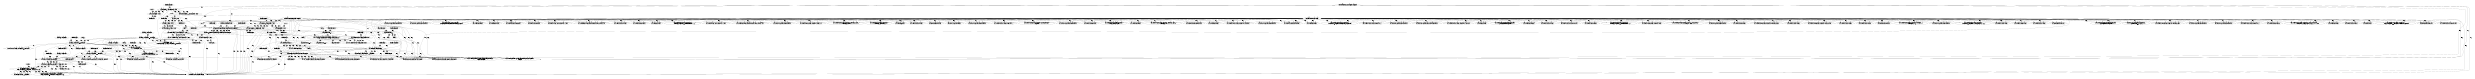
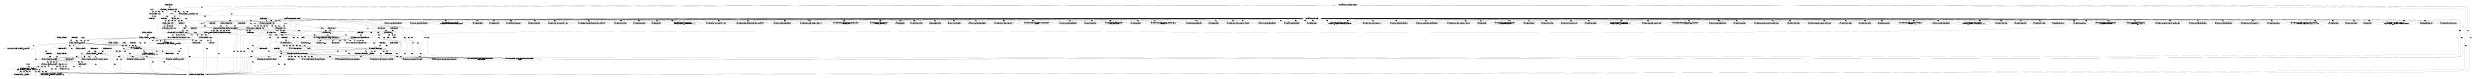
(175, 18) -> (175, 18)
none -> (2080, 23)
none -> (195, 33)
